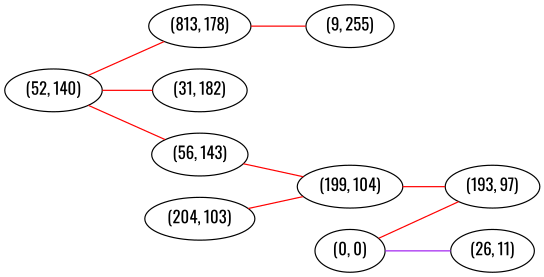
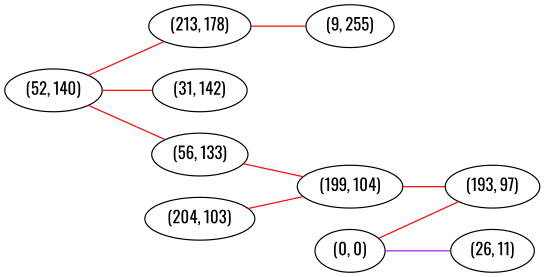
(200, 26) -> (200, 26)
(200, 90) -> (200, 90)
(200, 155) -> (200, 155)
